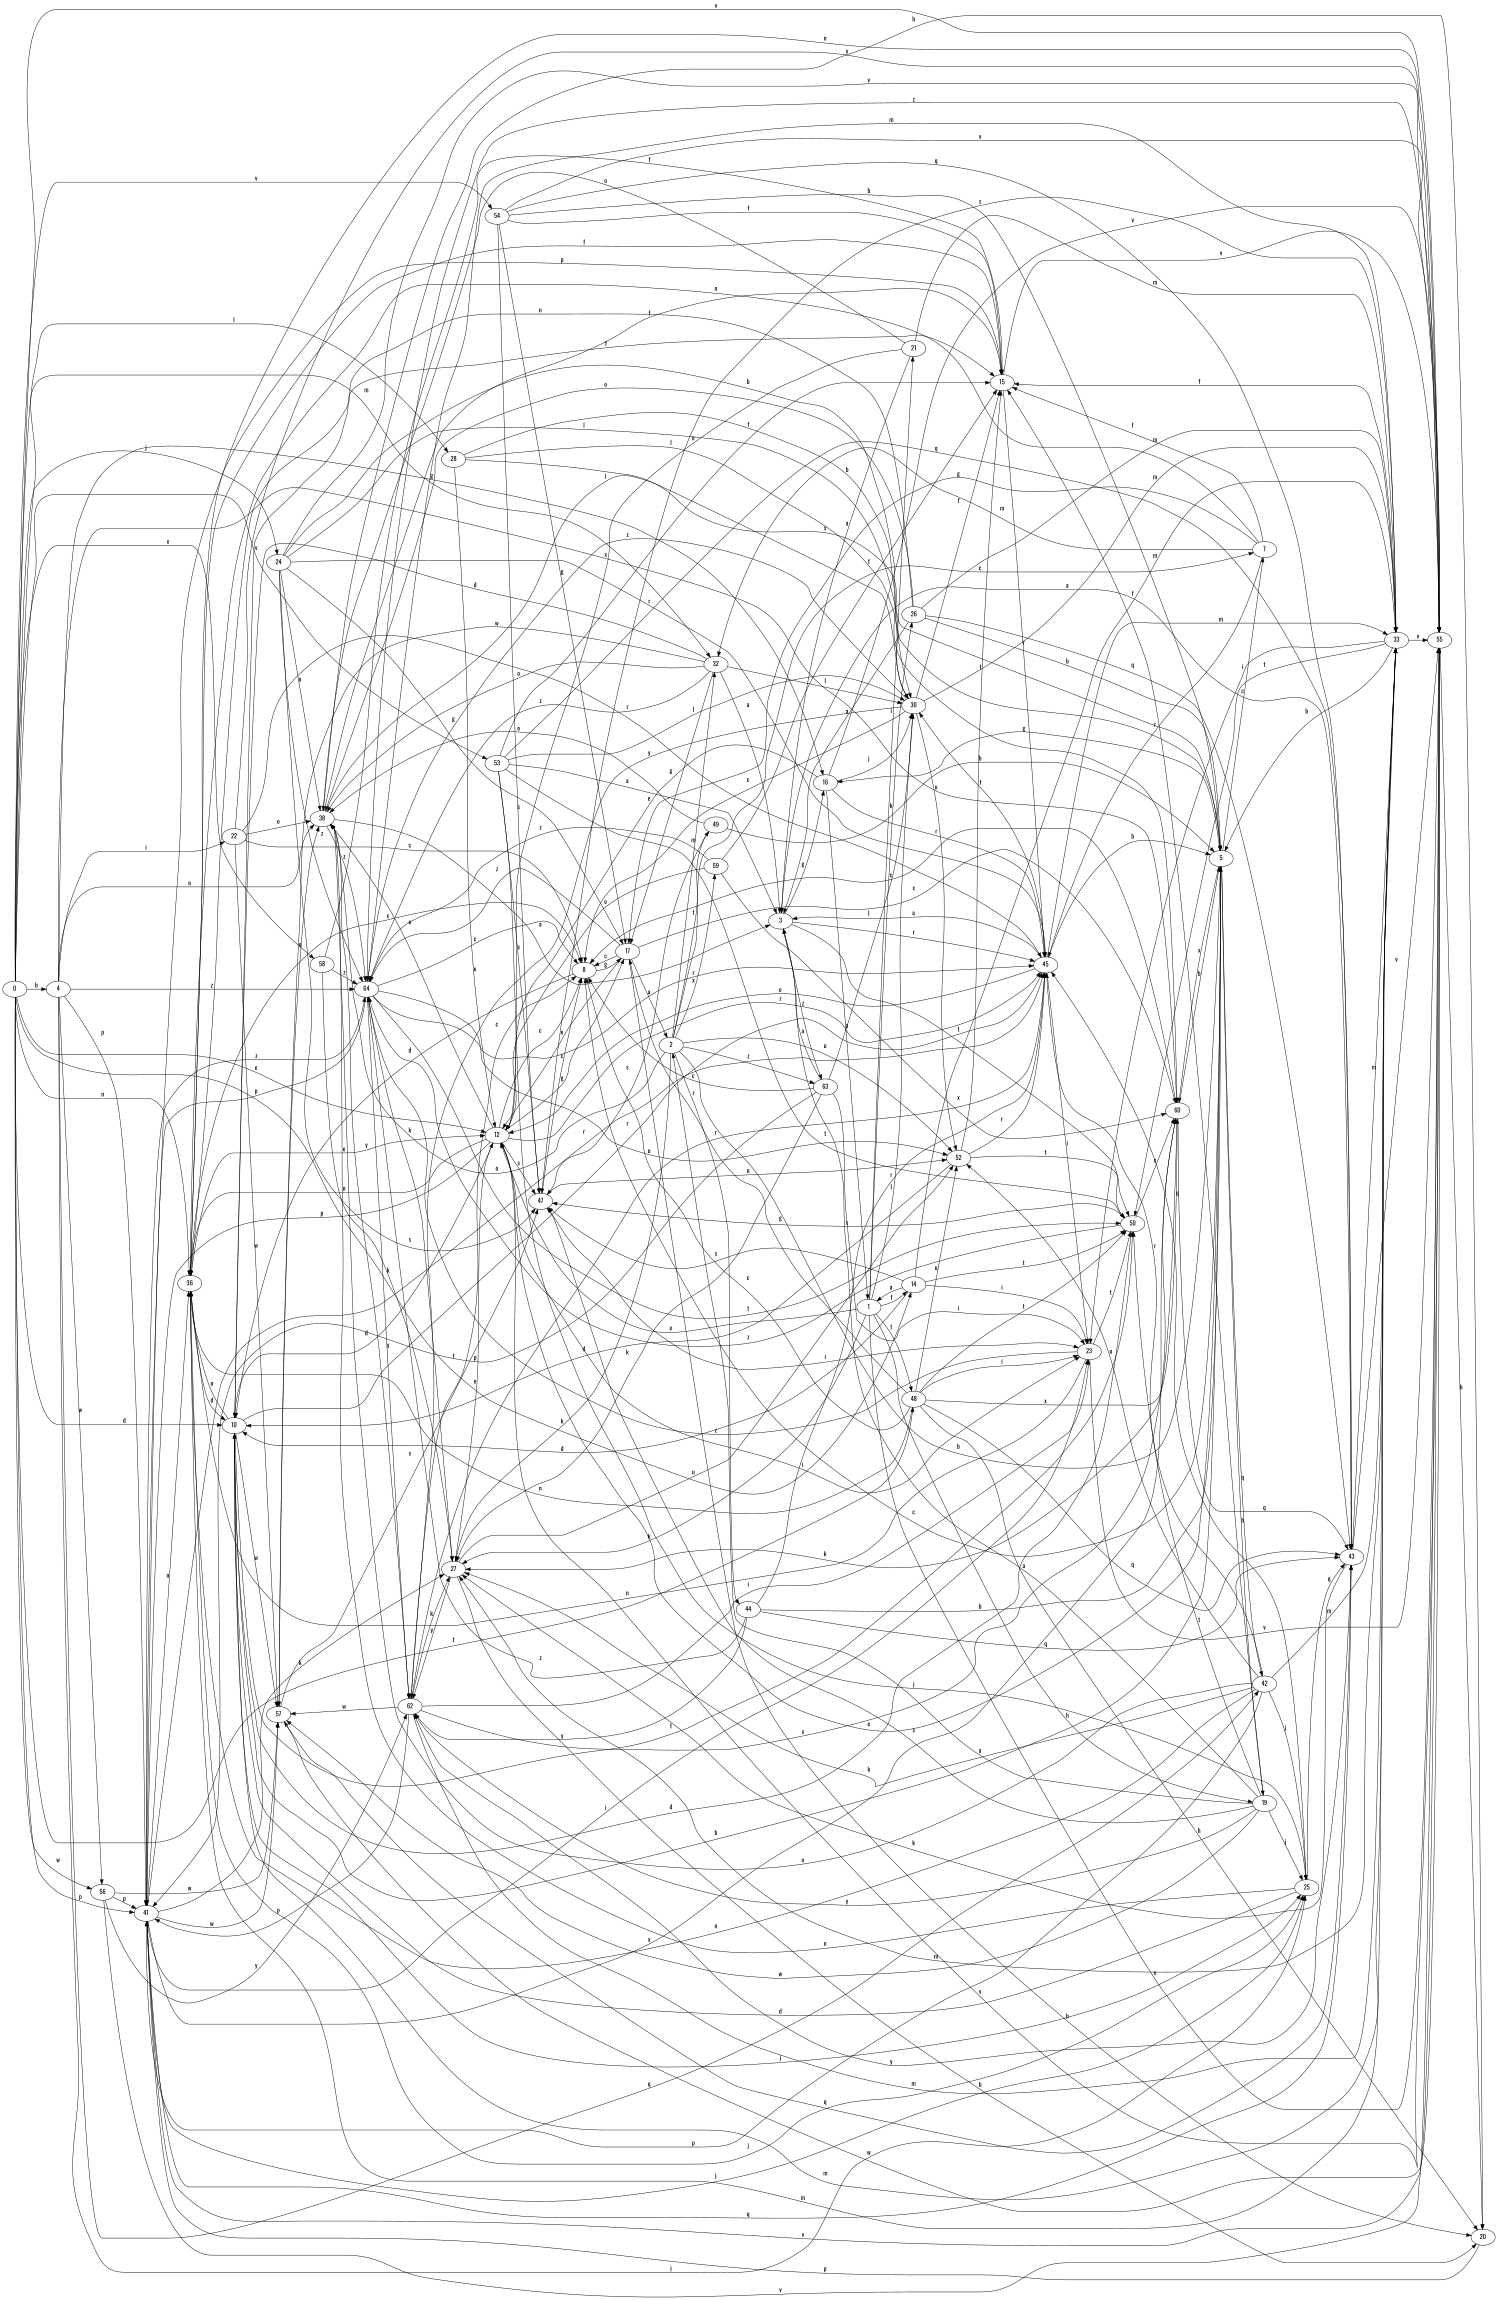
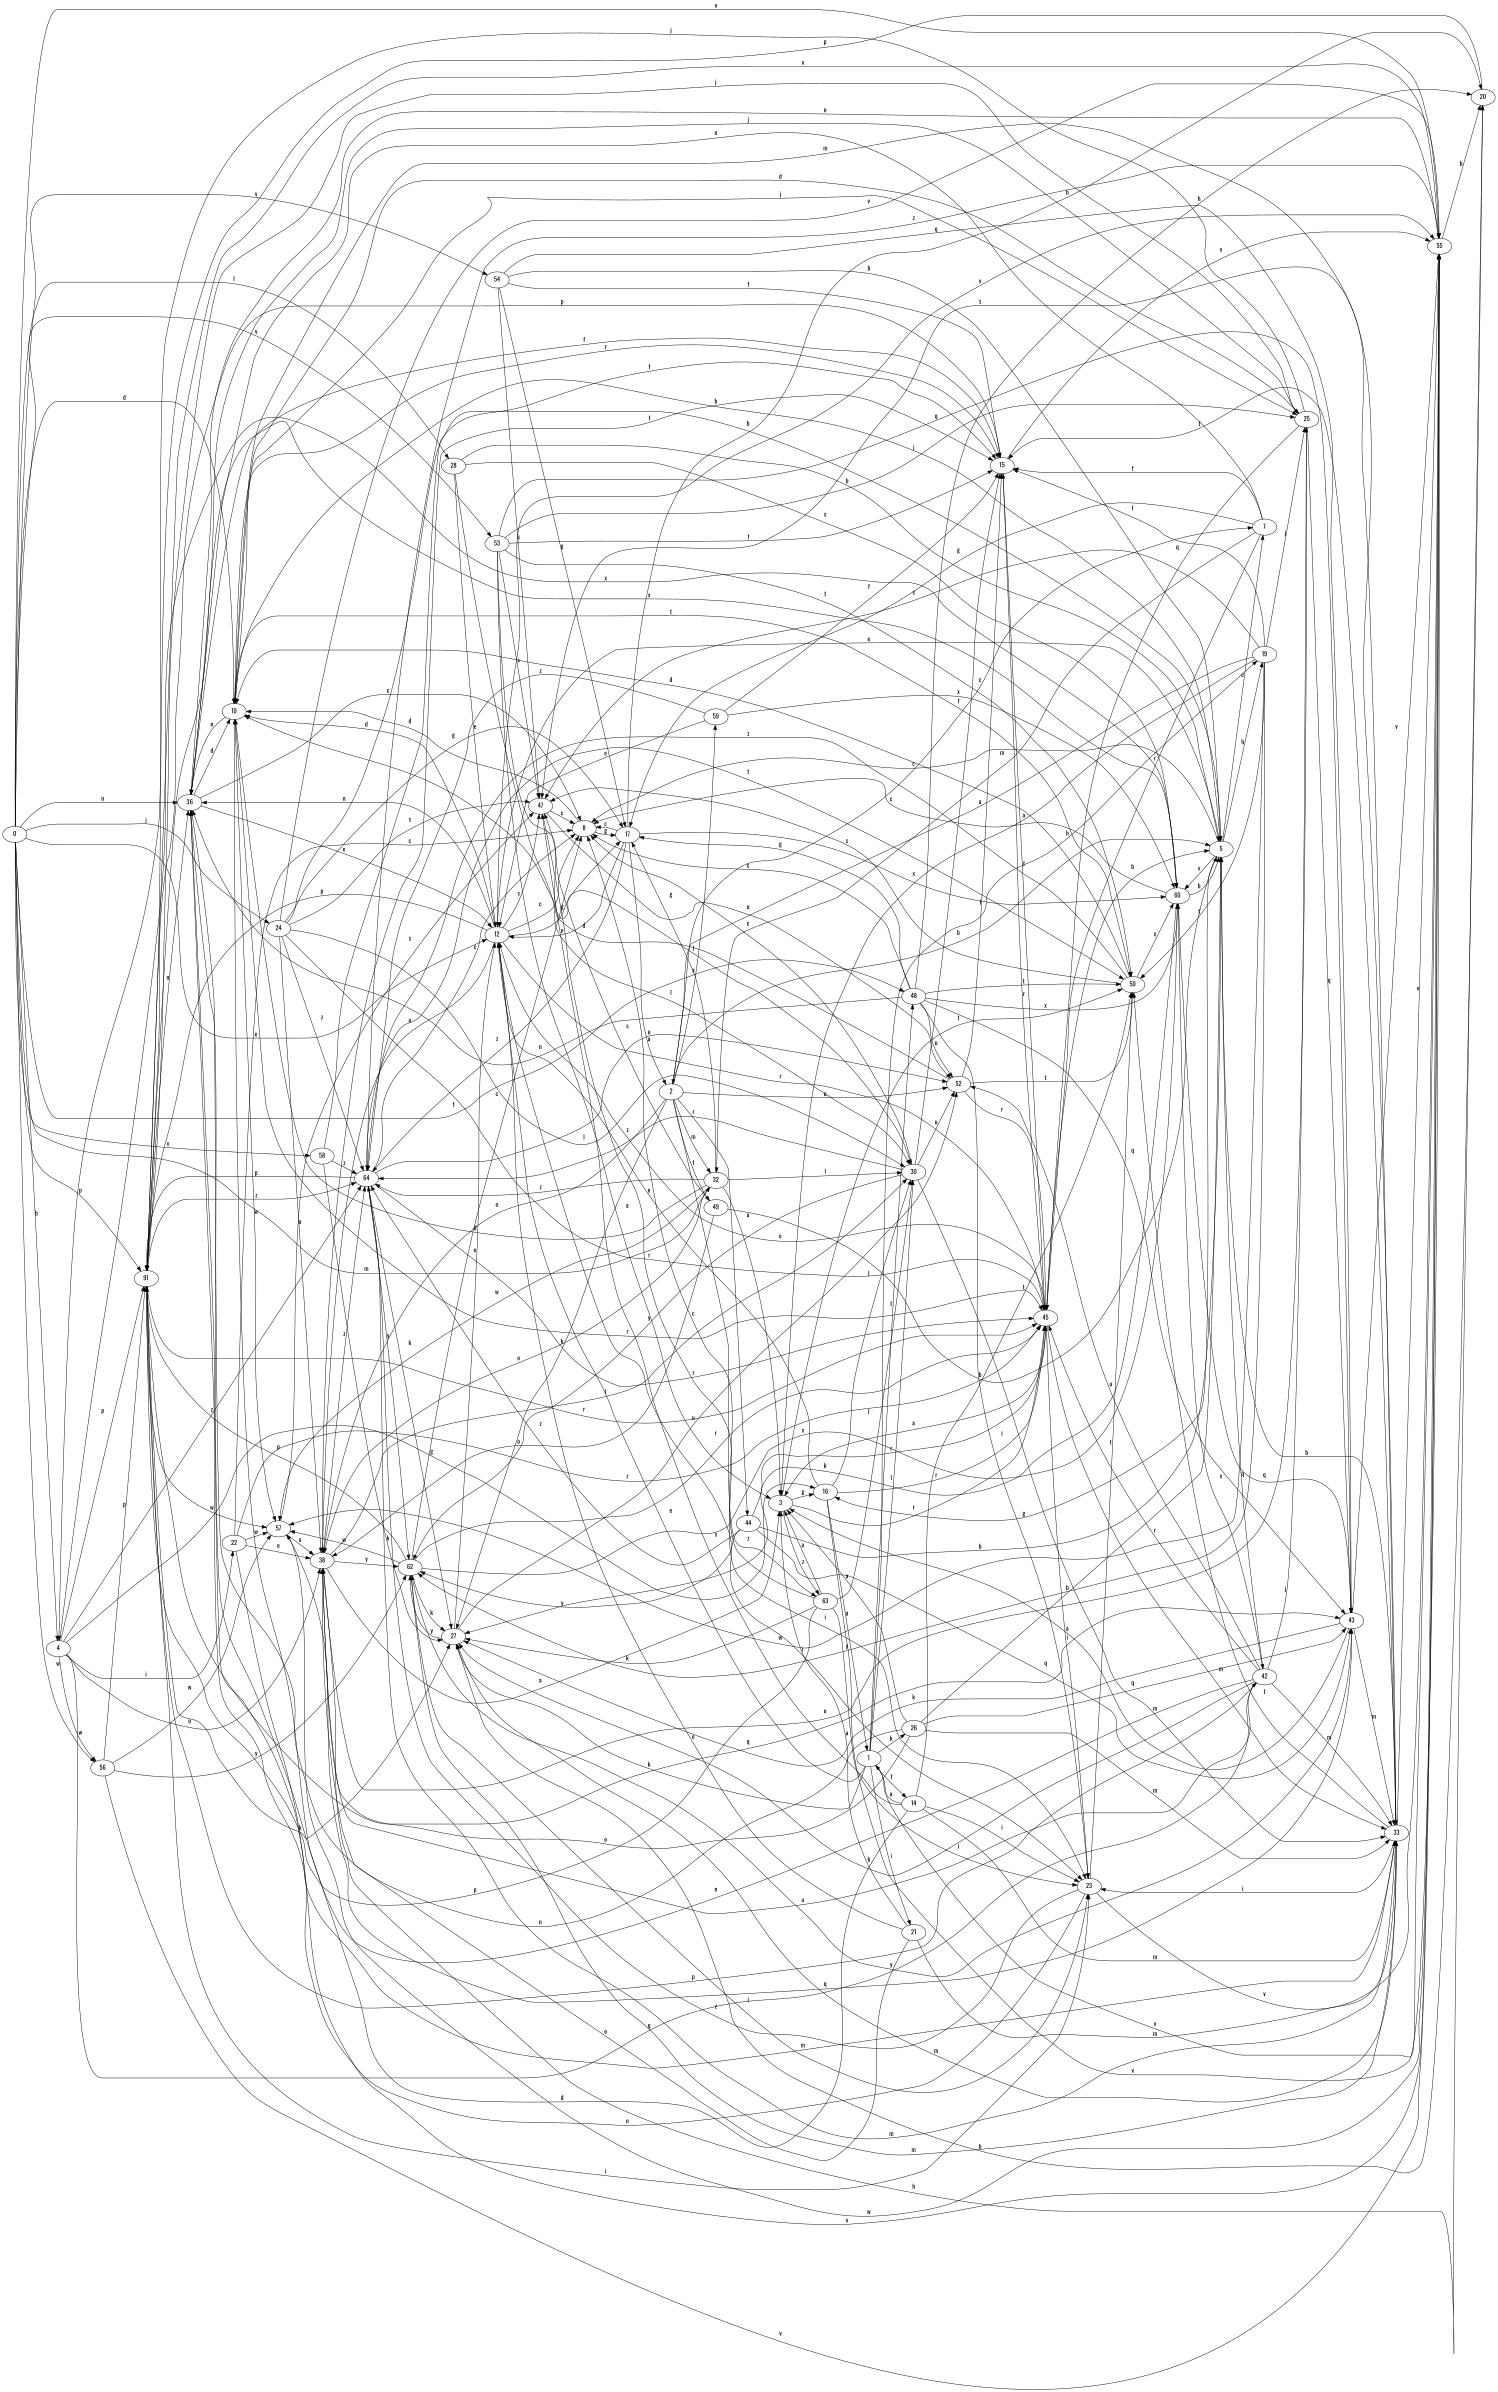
(1197, 140) -> none
(606, 344) -> (606, 347)
(1009, 824) -> (1024, 894)
none -> (1189, 1294)
(441, 1359) -> none
(146, 1913) -> (146, 1279)
(152, 2272) -> (186, 254)
